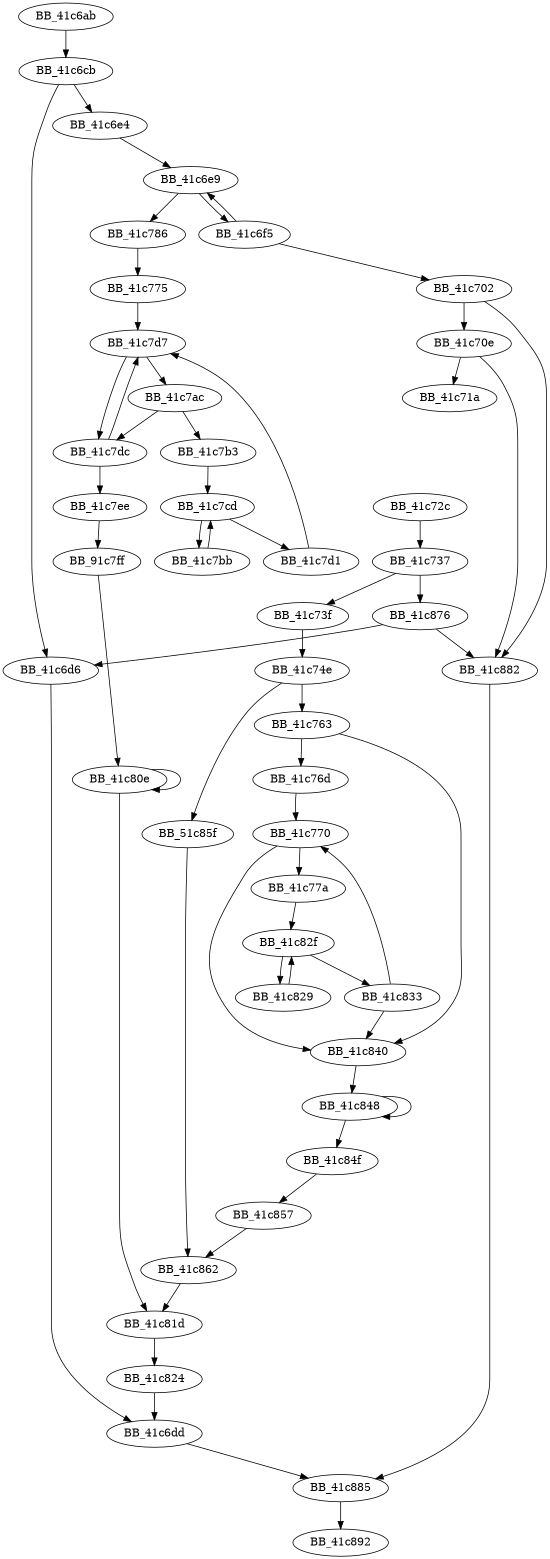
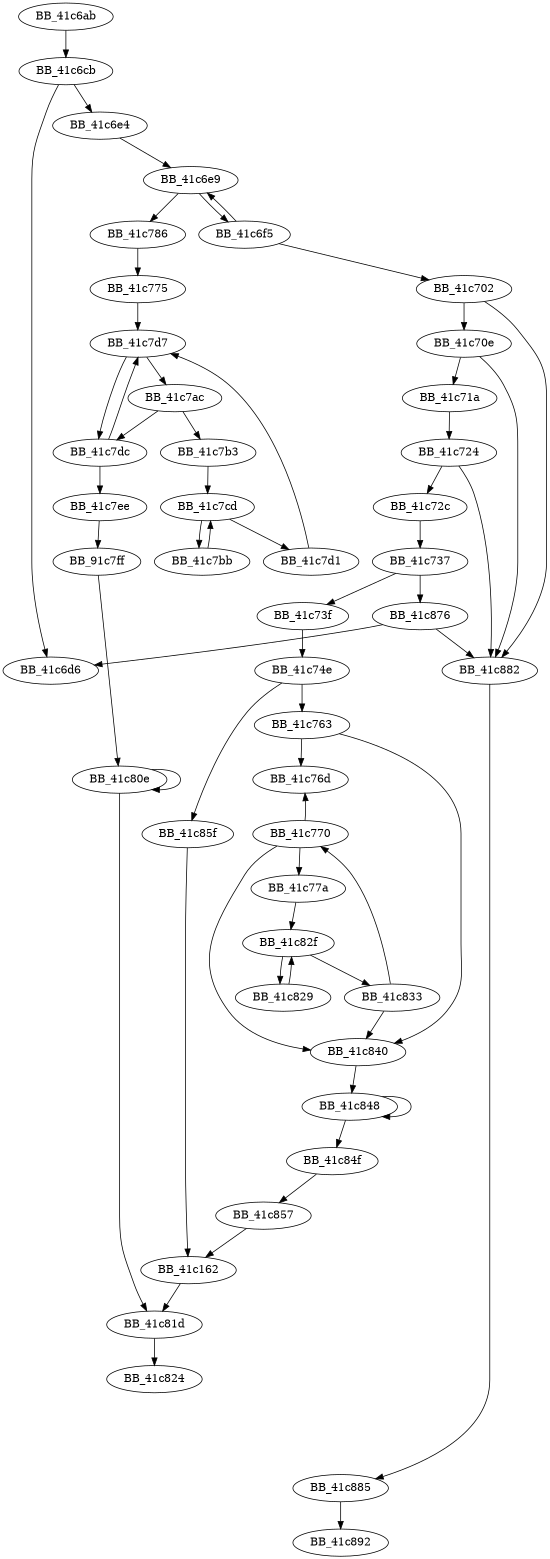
none -> (449, 453)
(295, 803) -> (306, 811)
(188, 834) -> (188, 834)
(189, 1270) -> (189, 1270)
(154, 1434) -> none
